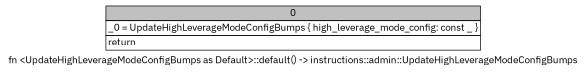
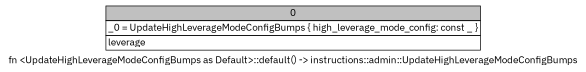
(122, 42) -> (127, 42)
